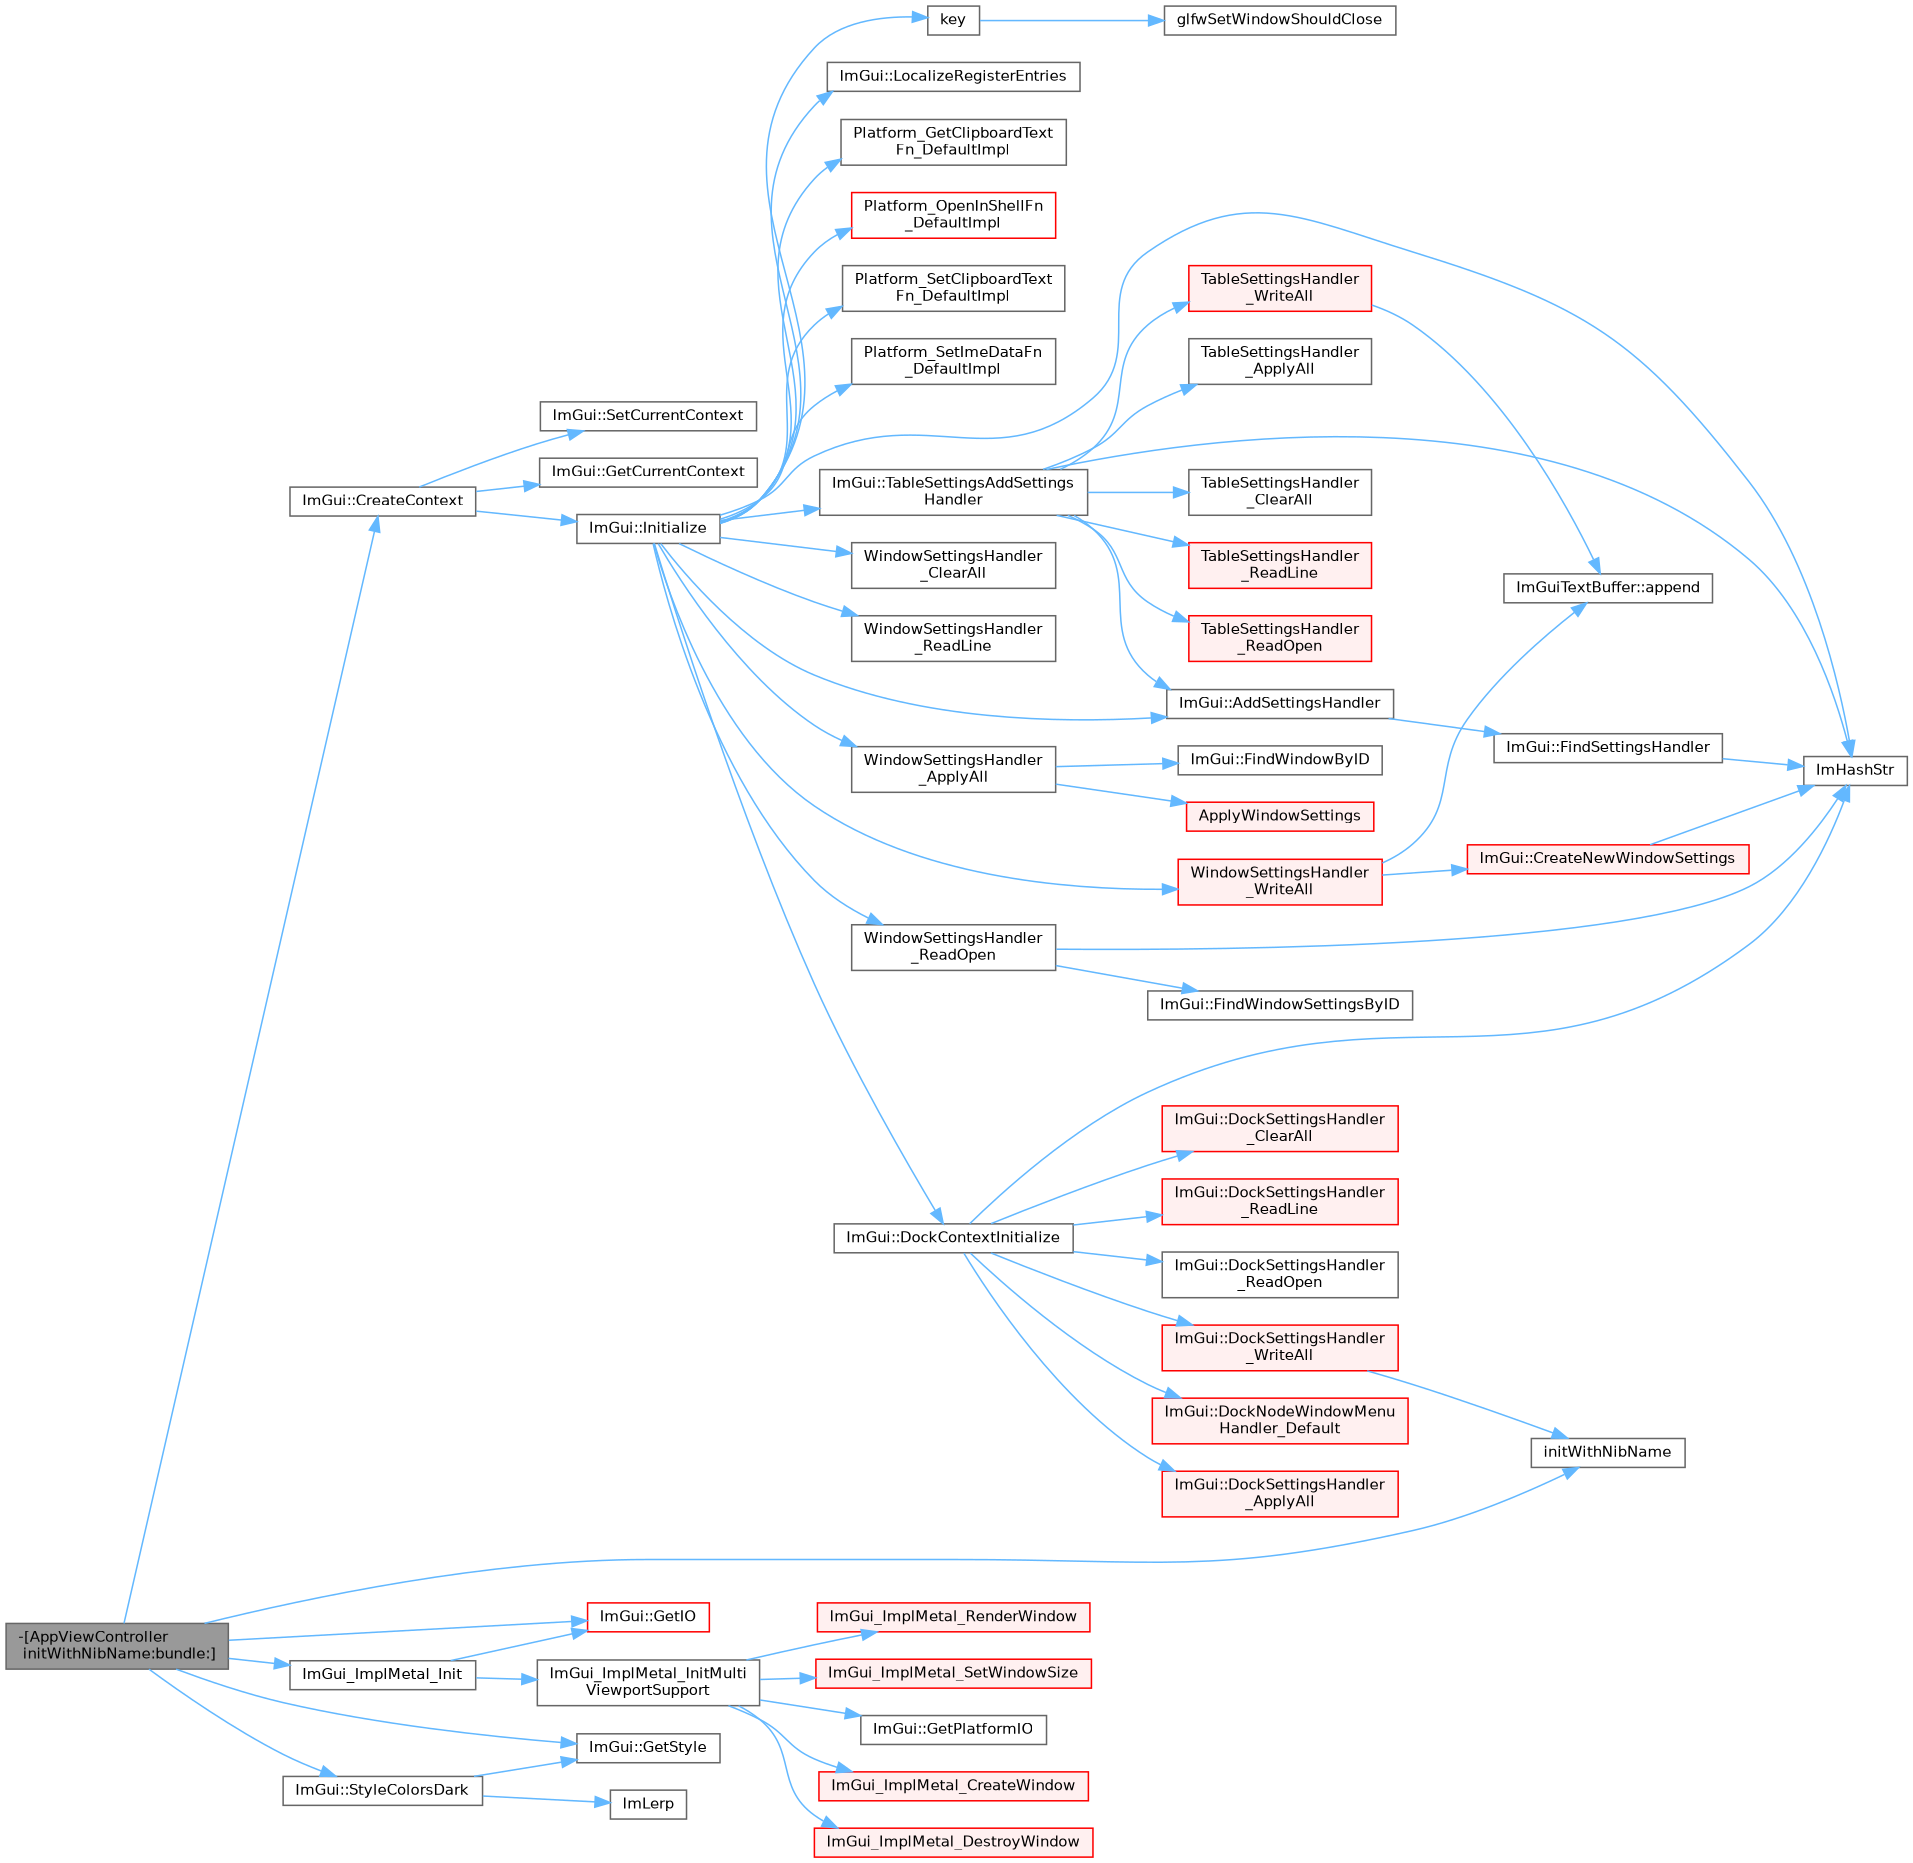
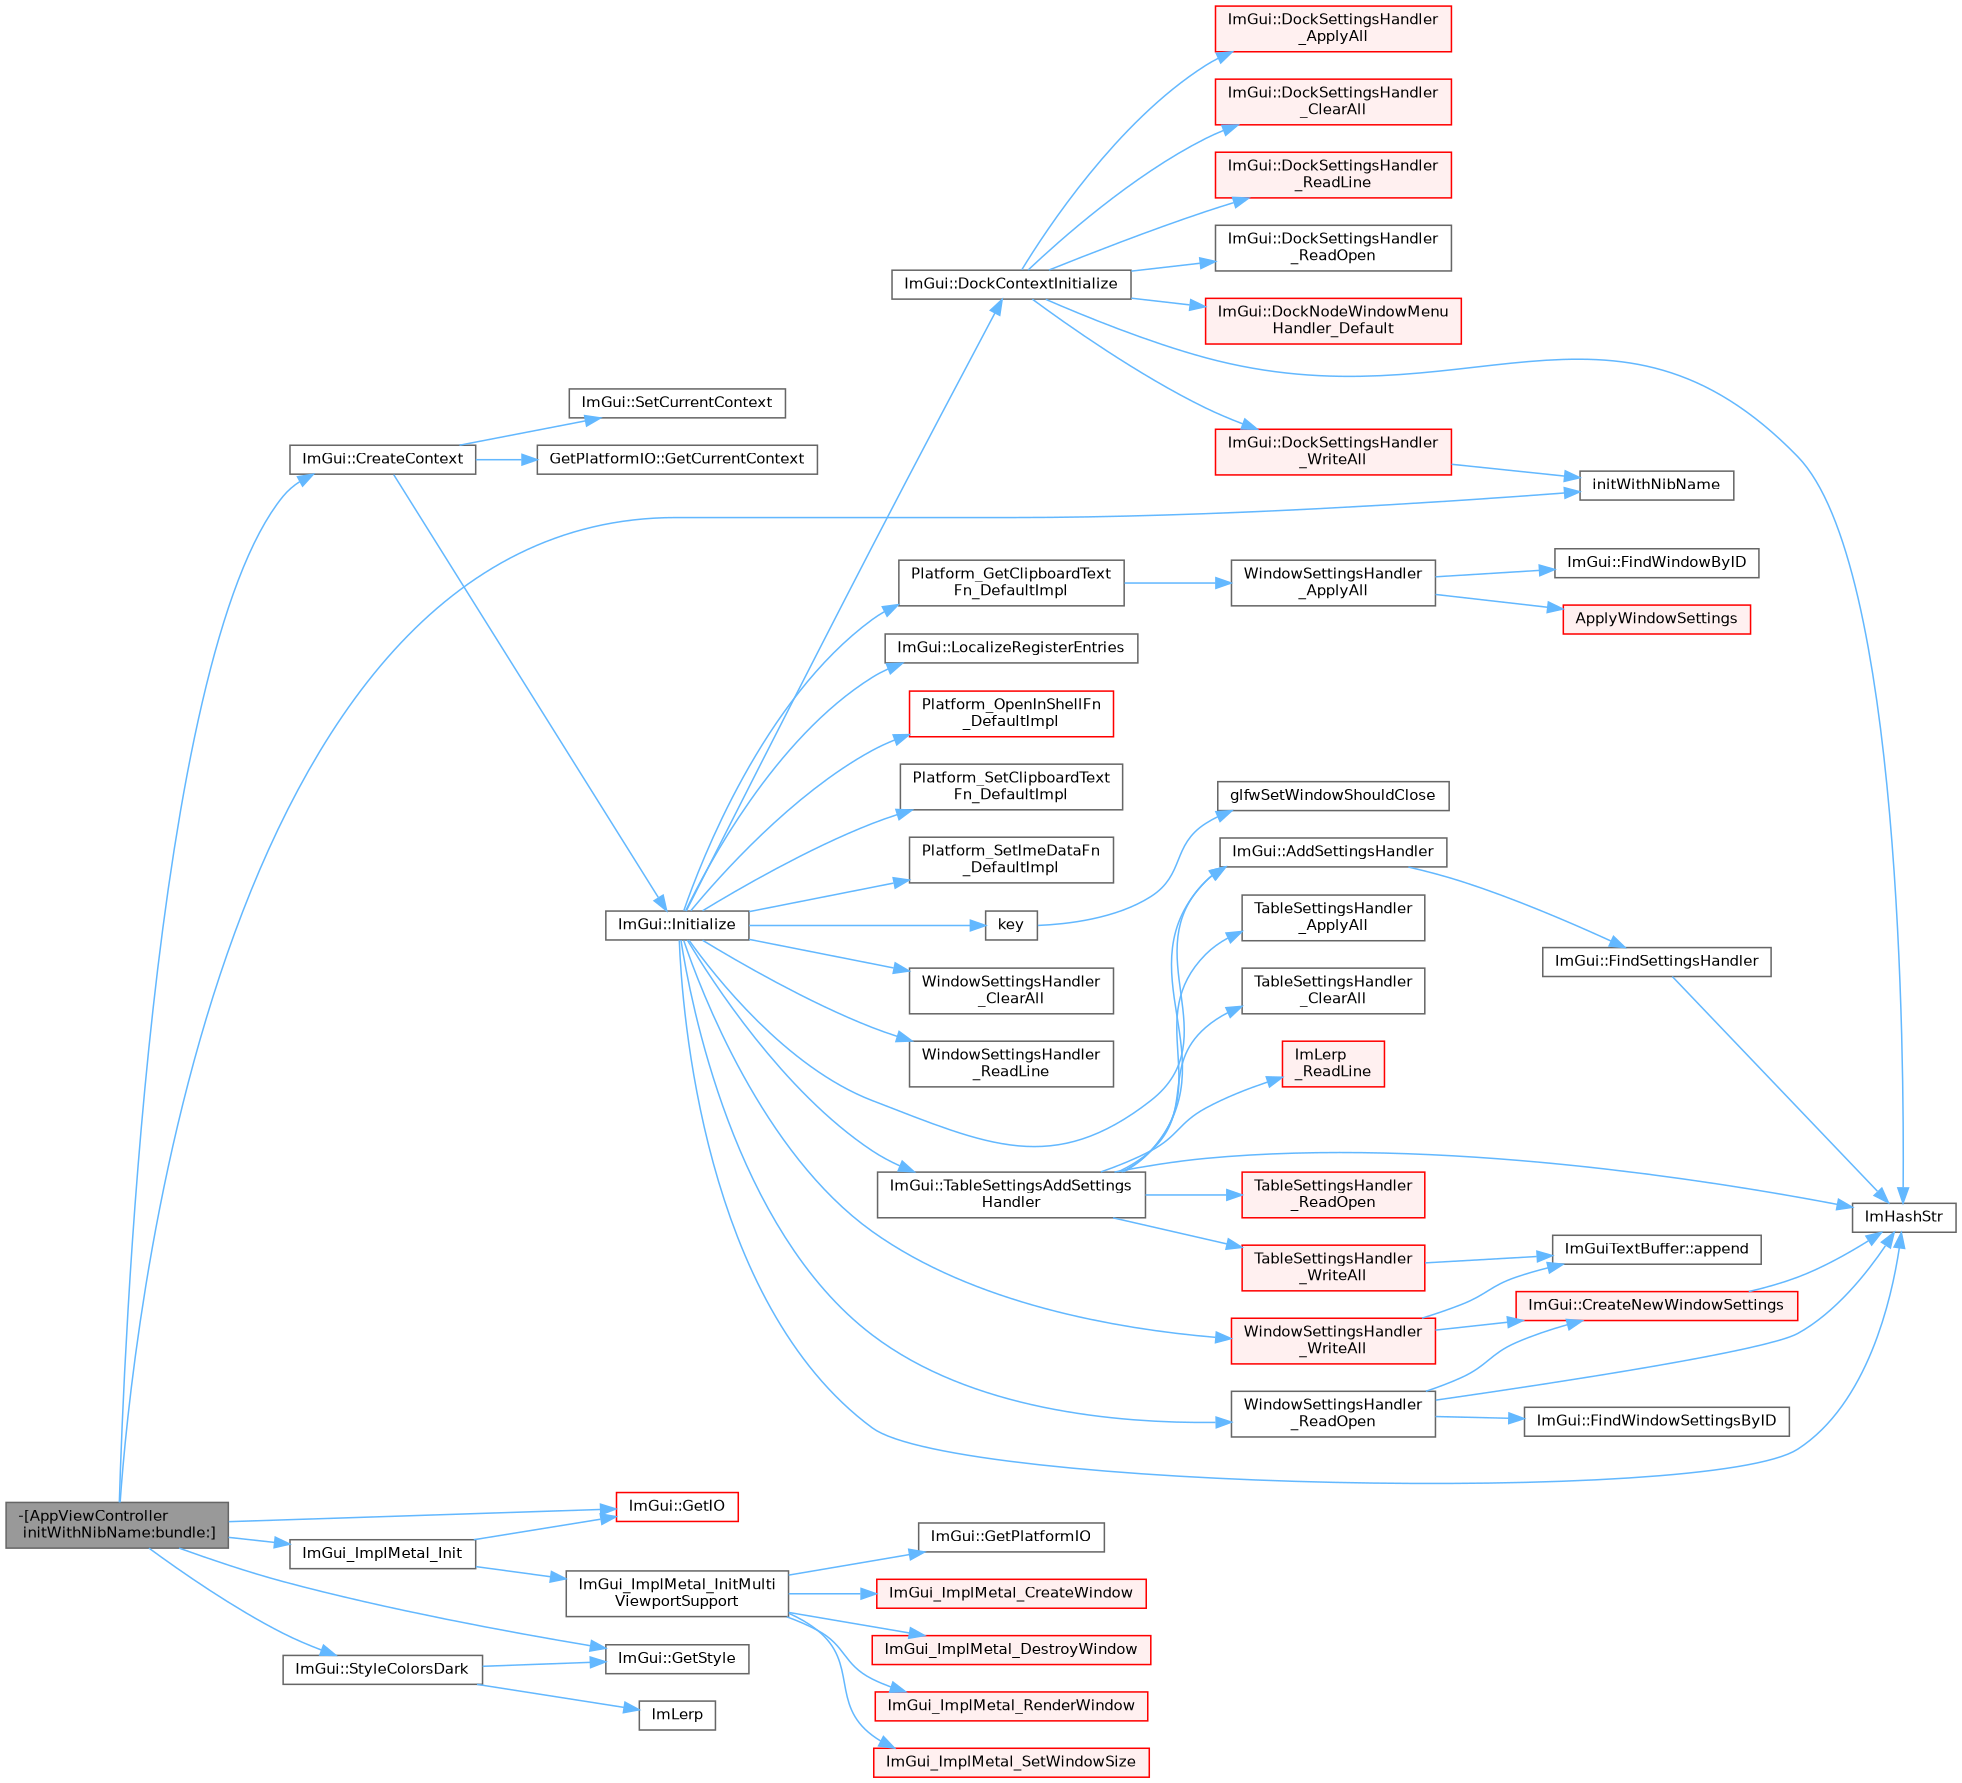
(648, 473) -> (677, 460)
(1280, 566) -> (1333, 1064)
(737, 655) -> (1170, 583)
none -> (1495, 1355)
